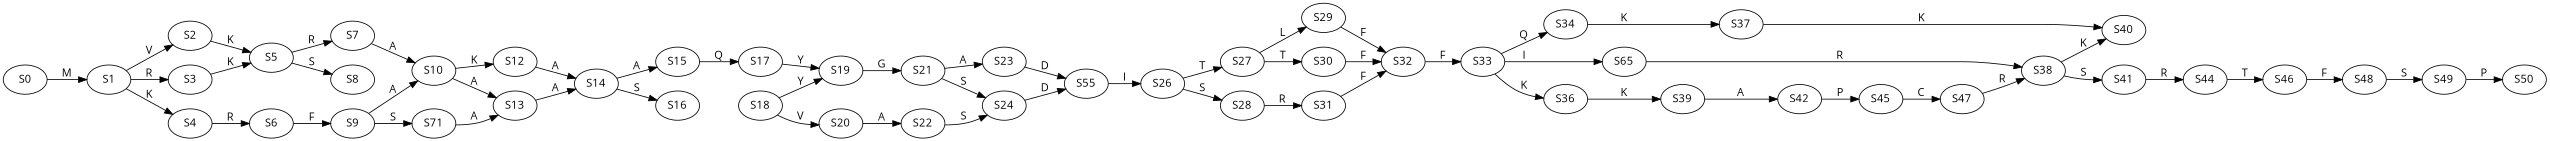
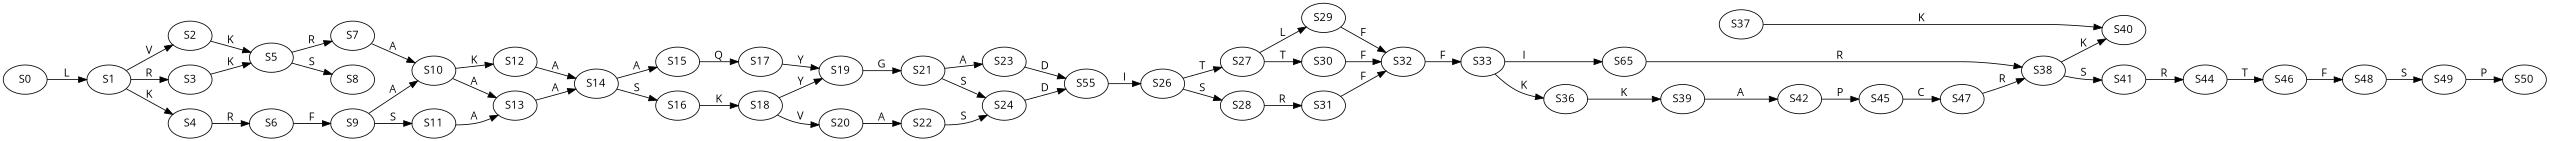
(1566, 24) -> none
(67, 74) -> (67, 74)
none -> (715, 106)
(434, 124) -> (434, 124)
